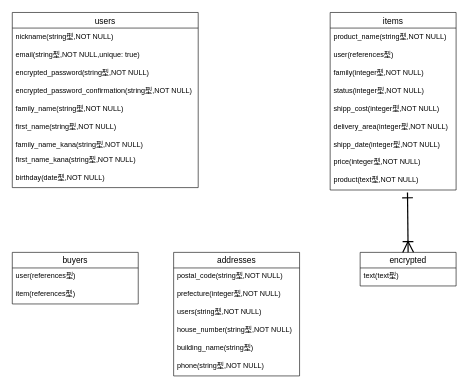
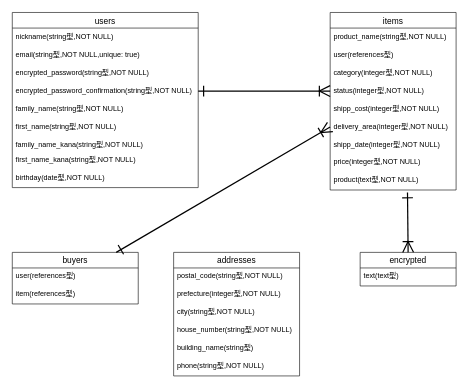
(381, 72) -> (387, 72)
none -> (264, 91)
none -> (222, 191)
(222, 312) -> (219, 312)
